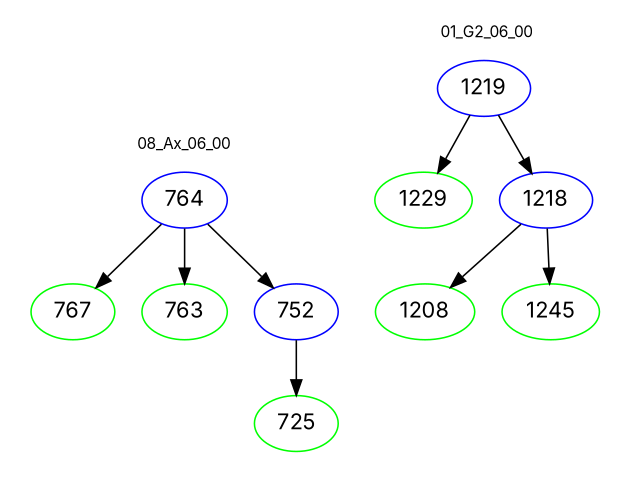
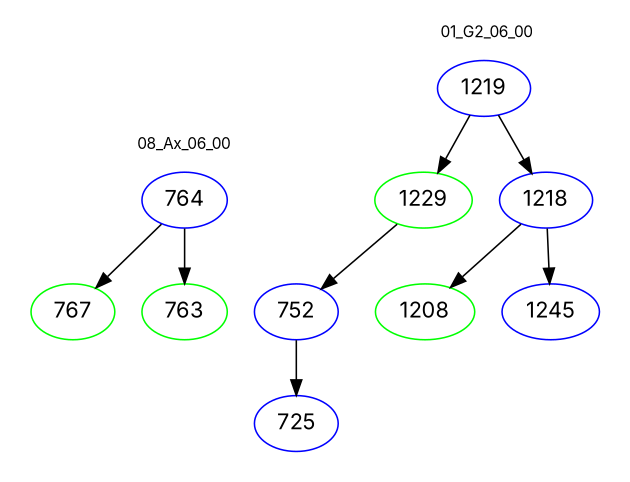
(235, 250) -> (373, 245)
(551, 312) -> (551, 312)
(296, 424) -> (296, 424)
